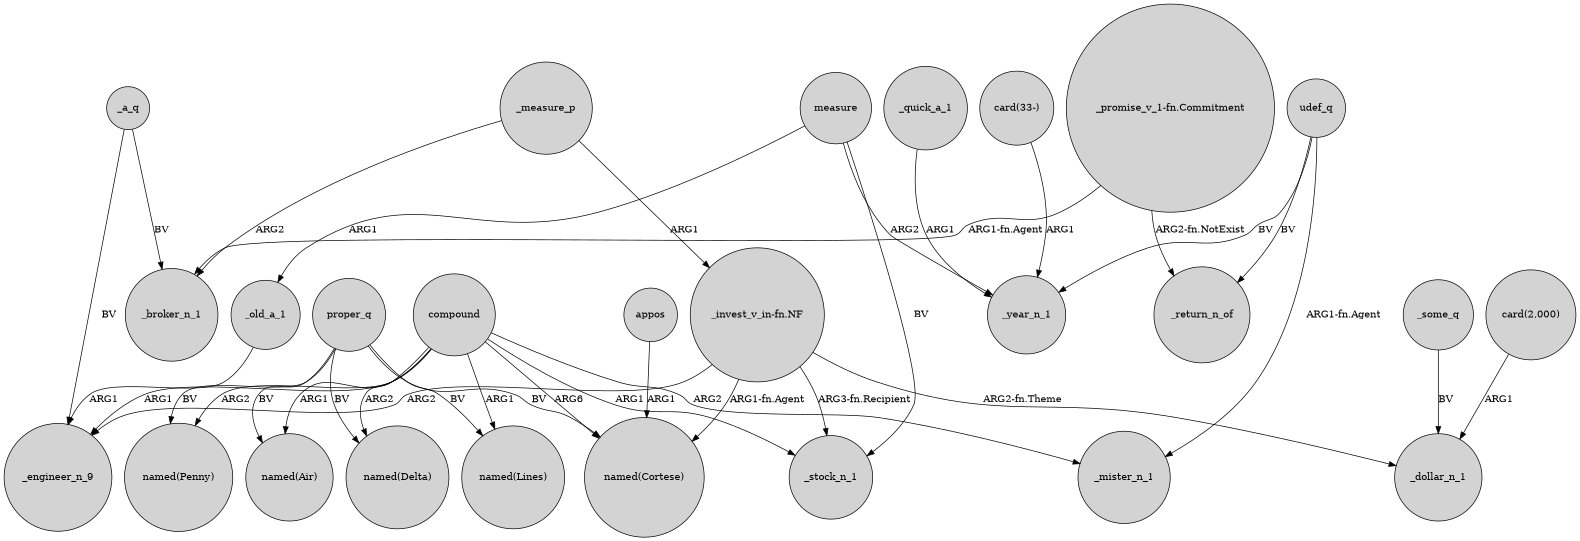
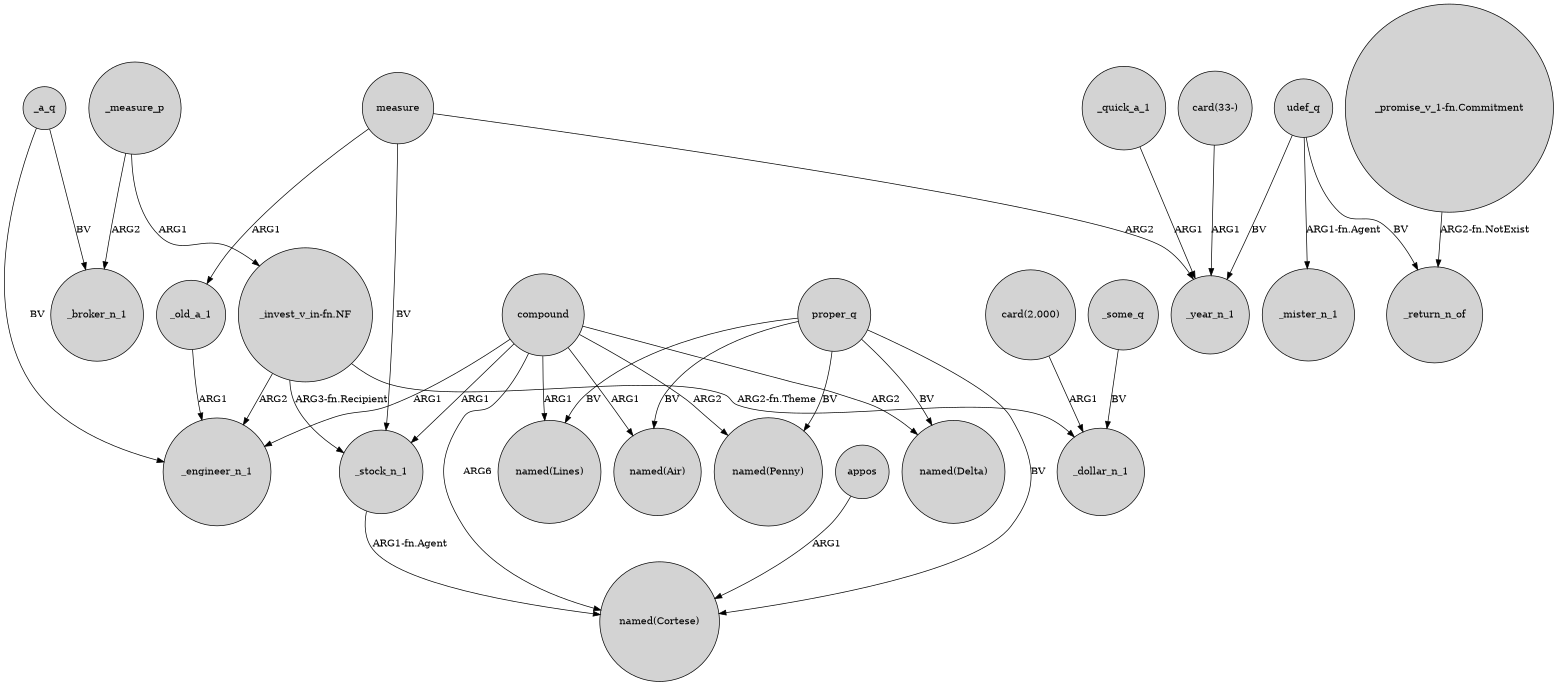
(653, 240) -> none
(724, 406) -> (459, 589)
(777, 414) -> none
(58, 477) -> (217, 472)
